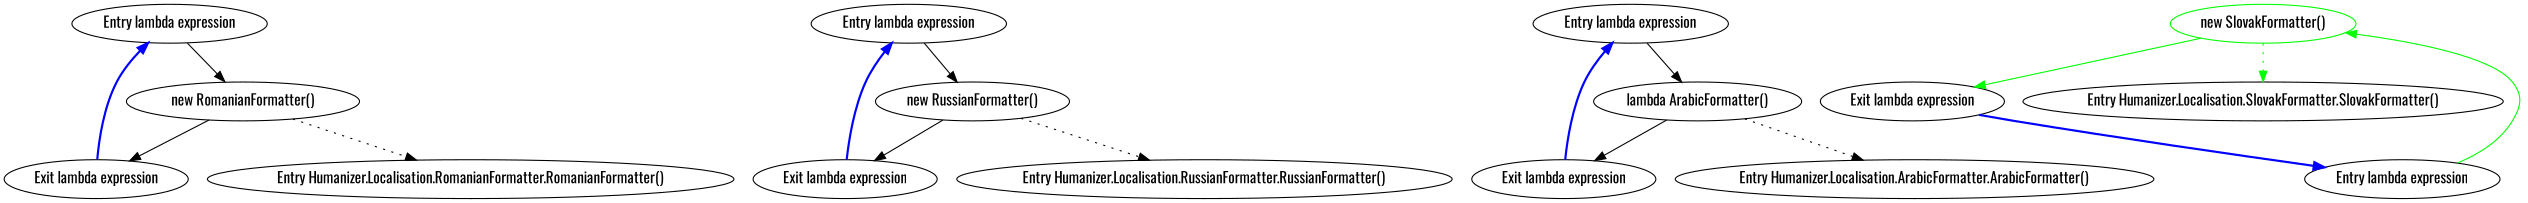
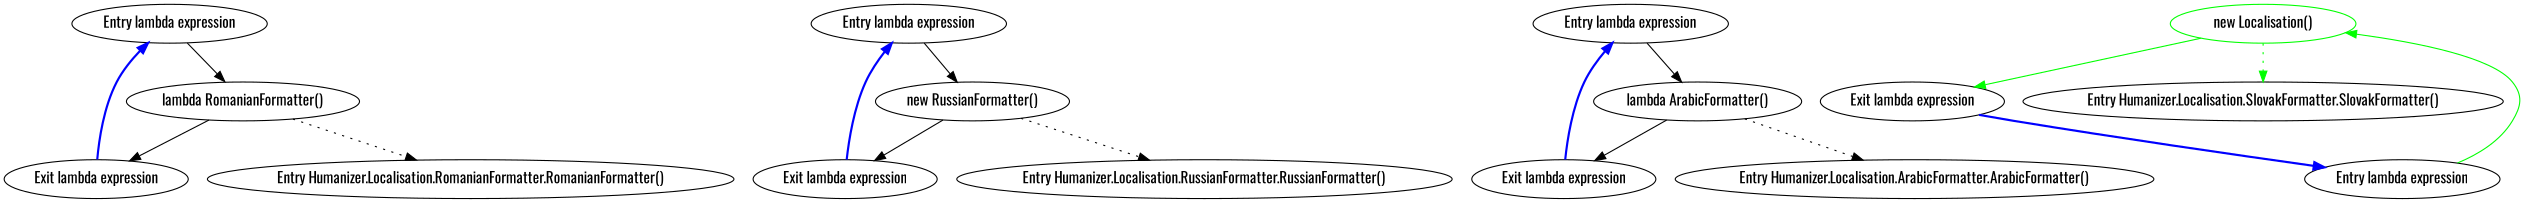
(2263, 24) -> (2263, 24)
(243, 101) -> (243, 101)
